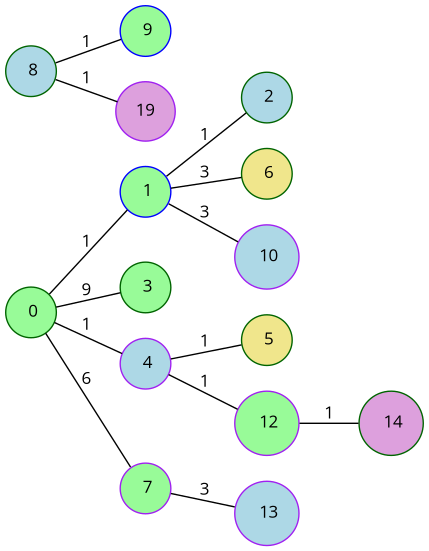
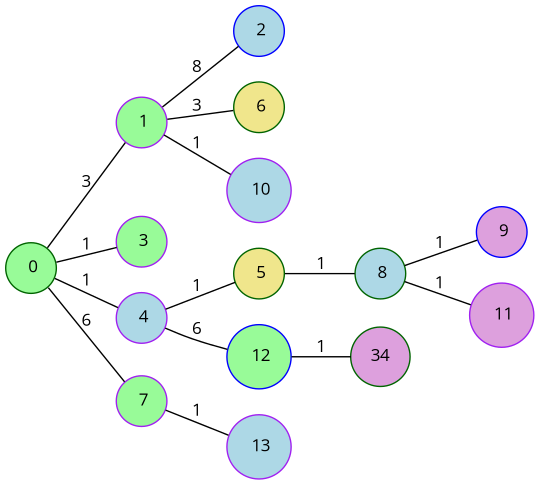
(146, 31) -> (502, 232)
(267, 98) -> (259, 31)
(146, 111) -> (502, 315)
(205, 136) -> (197, 68)
(146, 192) -> (142, 123)
(205, 213) -> (197, 144)
(86, 242) -> (86, 183)
none -> (320, 274)
(146, 287) -> (142, 242)
(86, 291) -> (86, 245)
(205, 382) -> (197, 330)
(267, 423) -> (259, 357)
(391, 423) -> (380, 357)
(205, 491) -> (197, 412)
